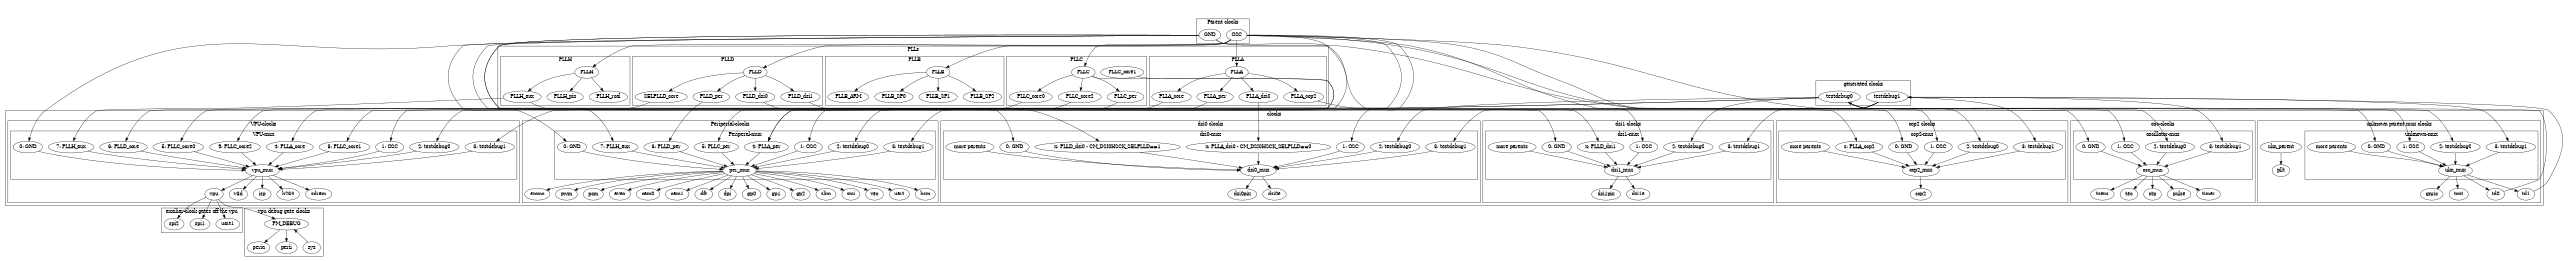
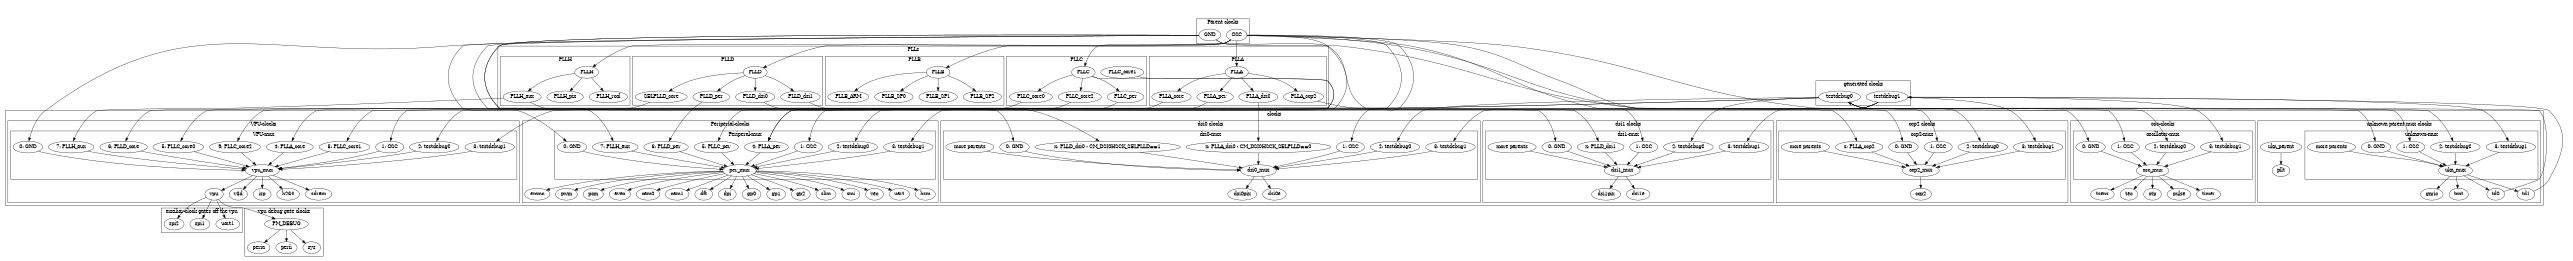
(302, 237) -> (297, 236)
